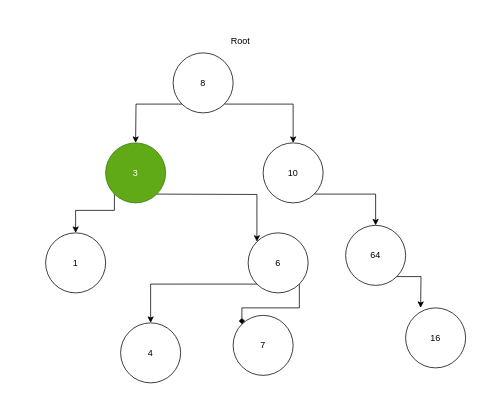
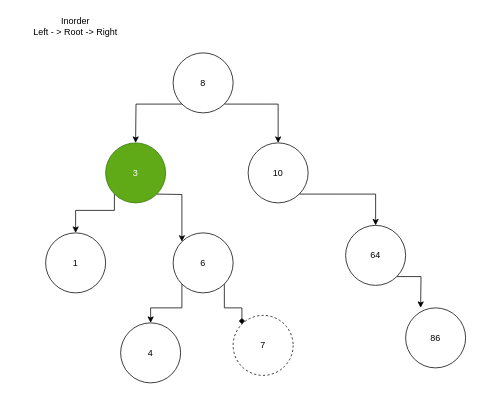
none -> (75, 27)
(240, 42) -> none
(293, 173) -> (278, 173)
(278, 263) -> (203, 263)
(435, 338) -> (435, 338)
(263, 345) -> (263, 345)
